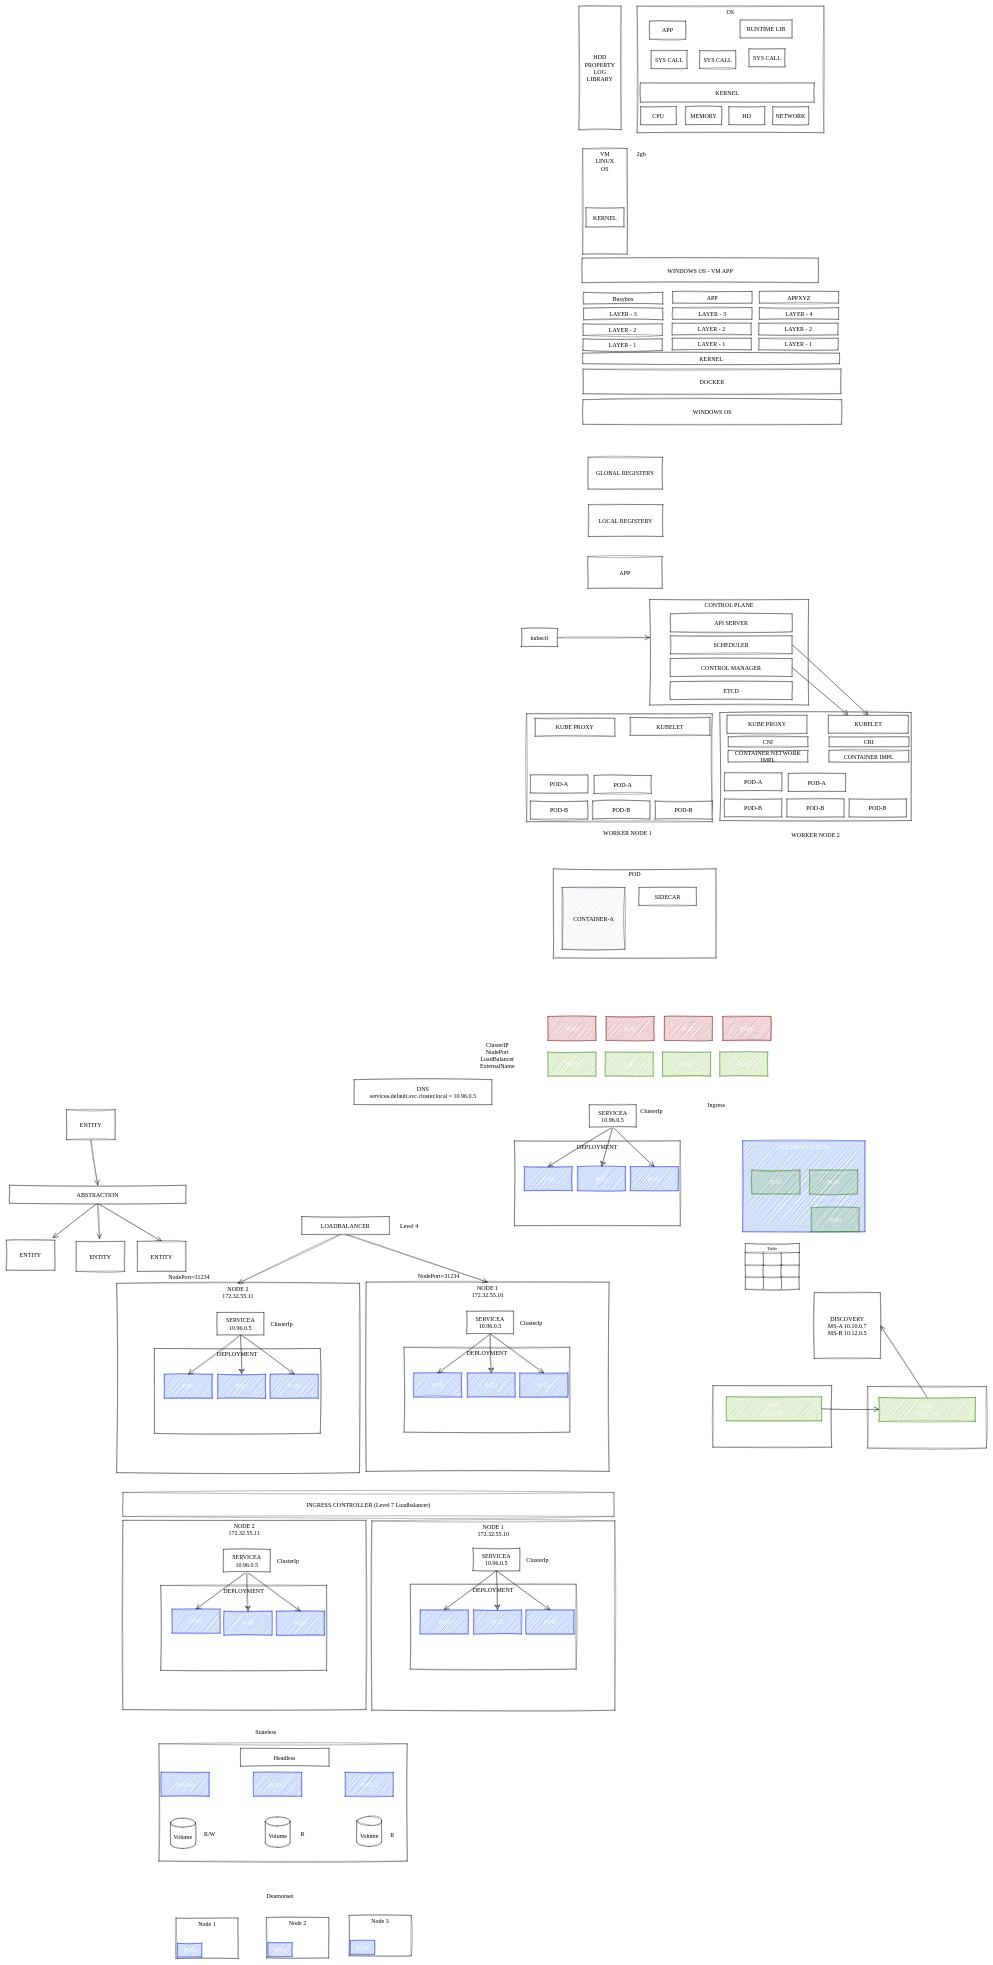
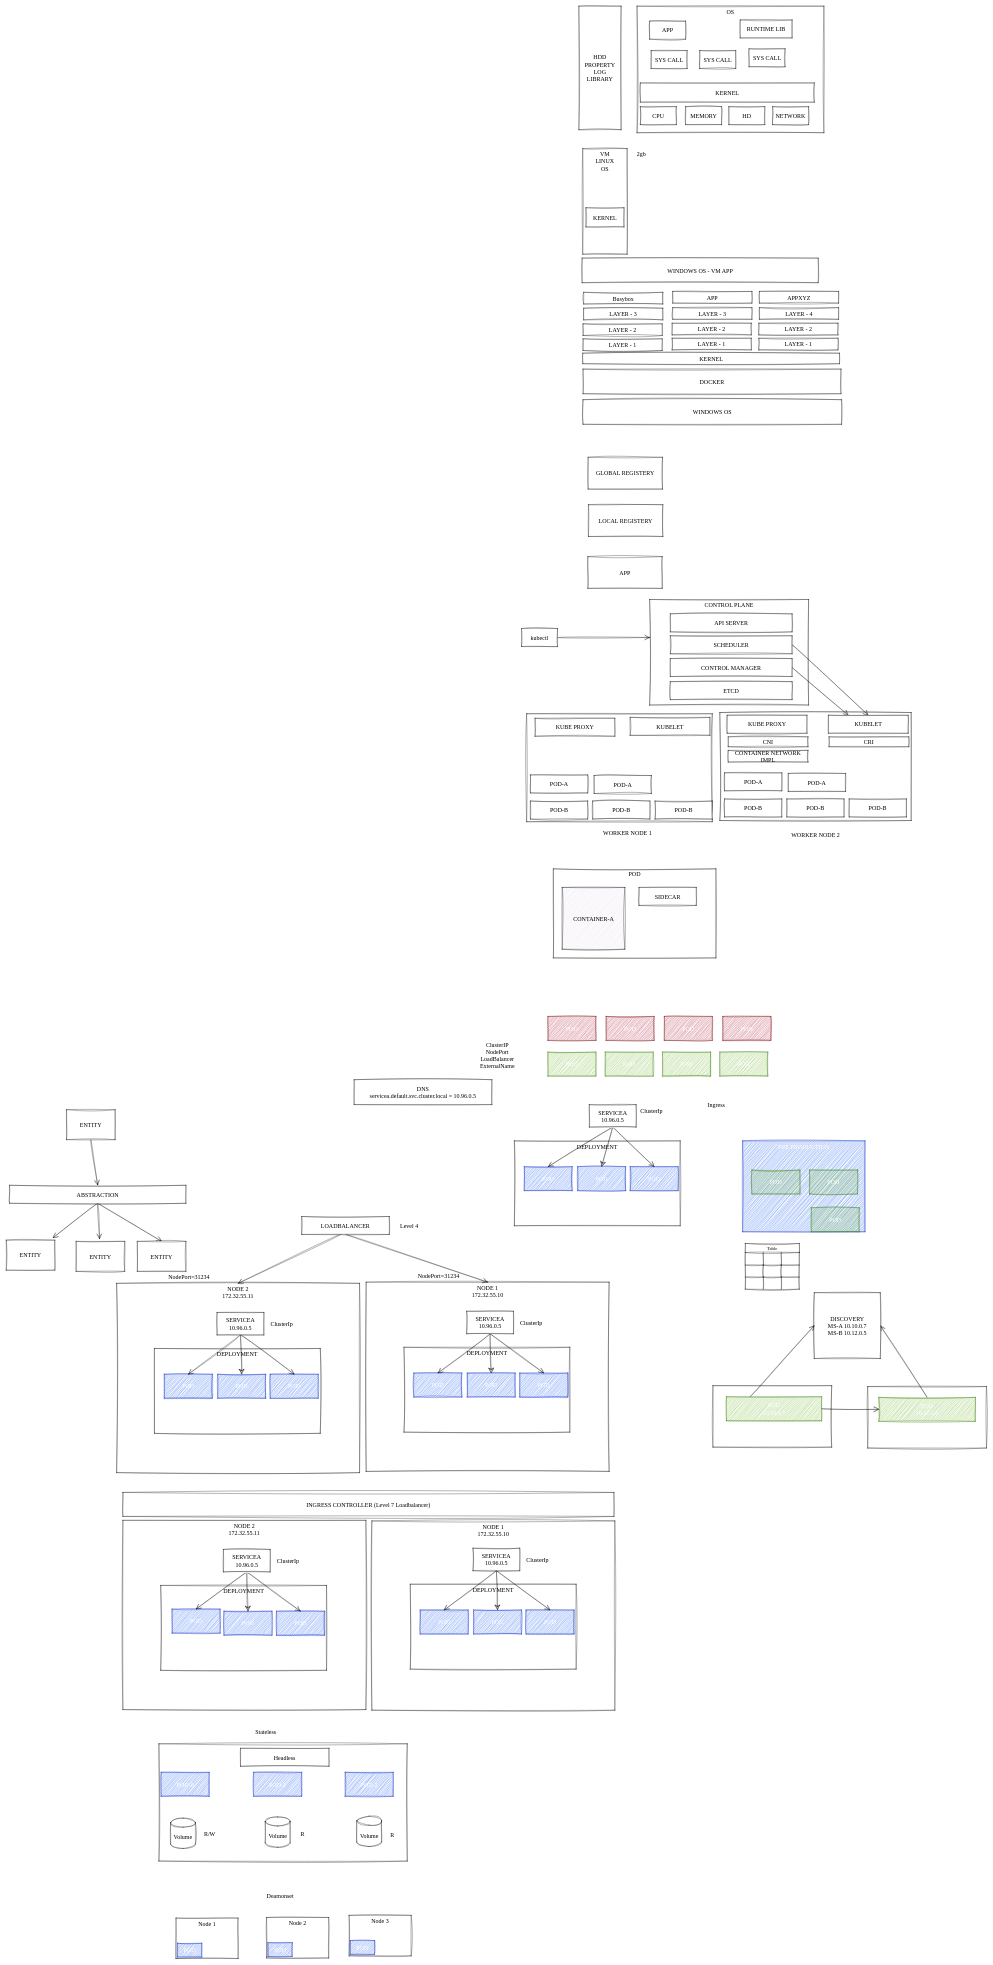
(869, 756) -> none
none -> (782, 1362)
(368, 1505) -> (368, 1505)
